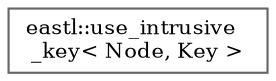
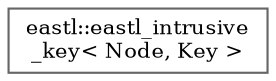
(138, 41) -> (138, 41)
